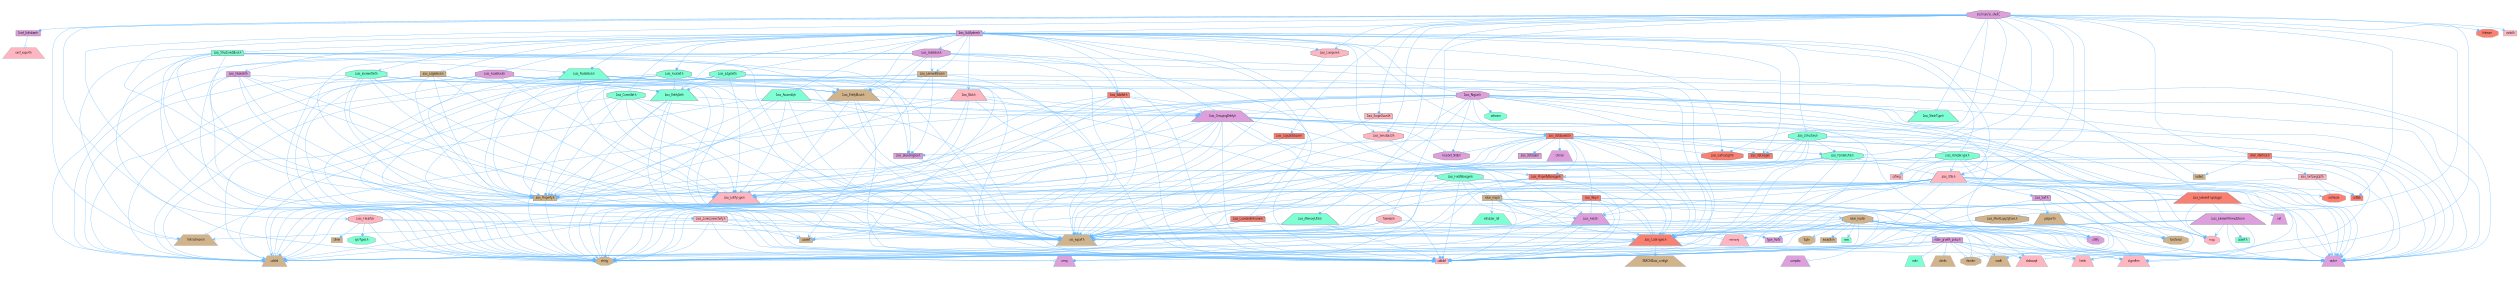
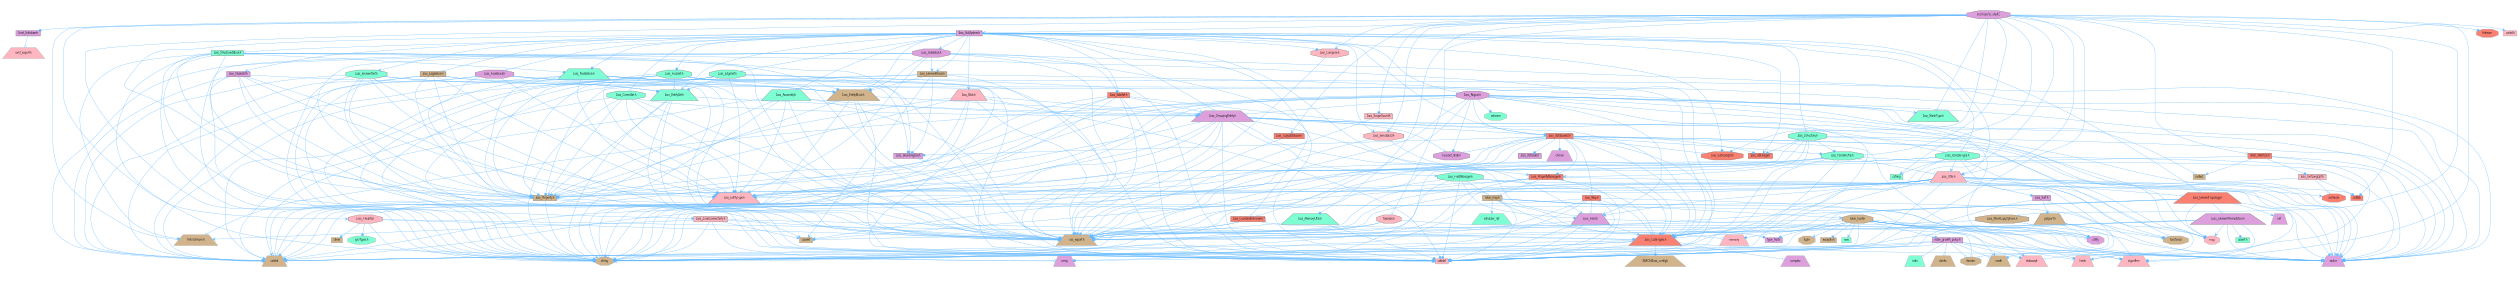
(1897, 177) -> (1897, 177)
(1785, 204) -> (1747, 254)
